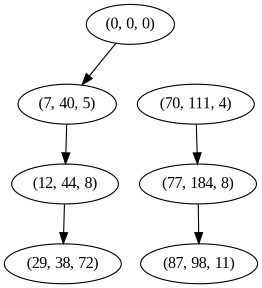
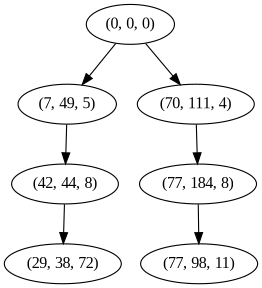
none -> (159, 60)
(67, 104) -> (67, 104)
(65, 184) -> (65, 184)
(199, 264) -> (199, 264)
